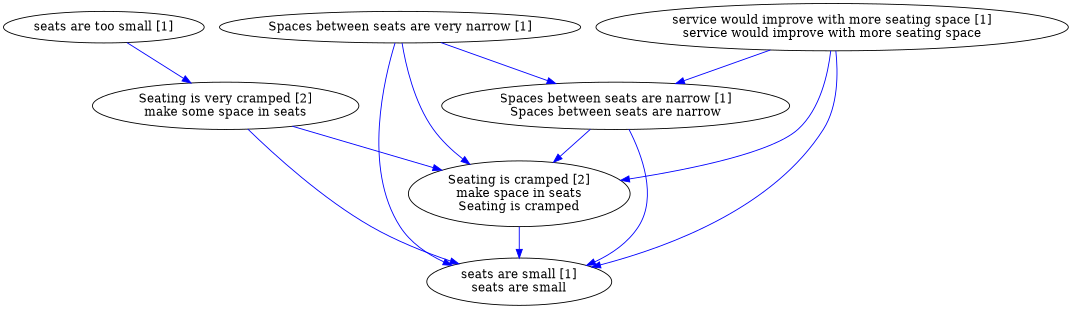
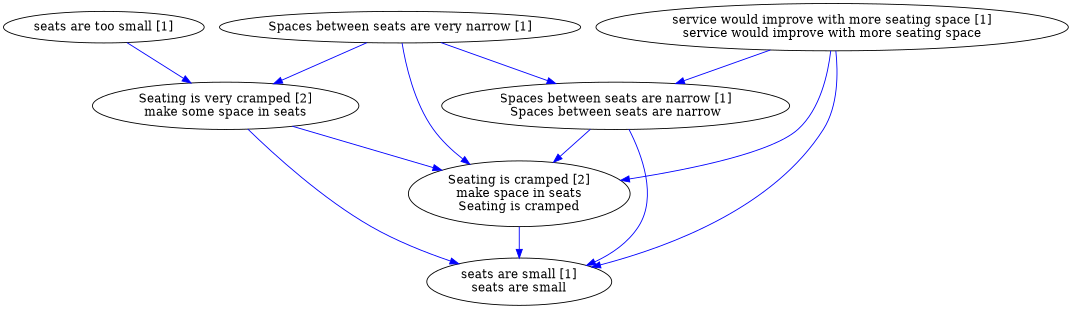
(380, 164) -> (324, 61)
